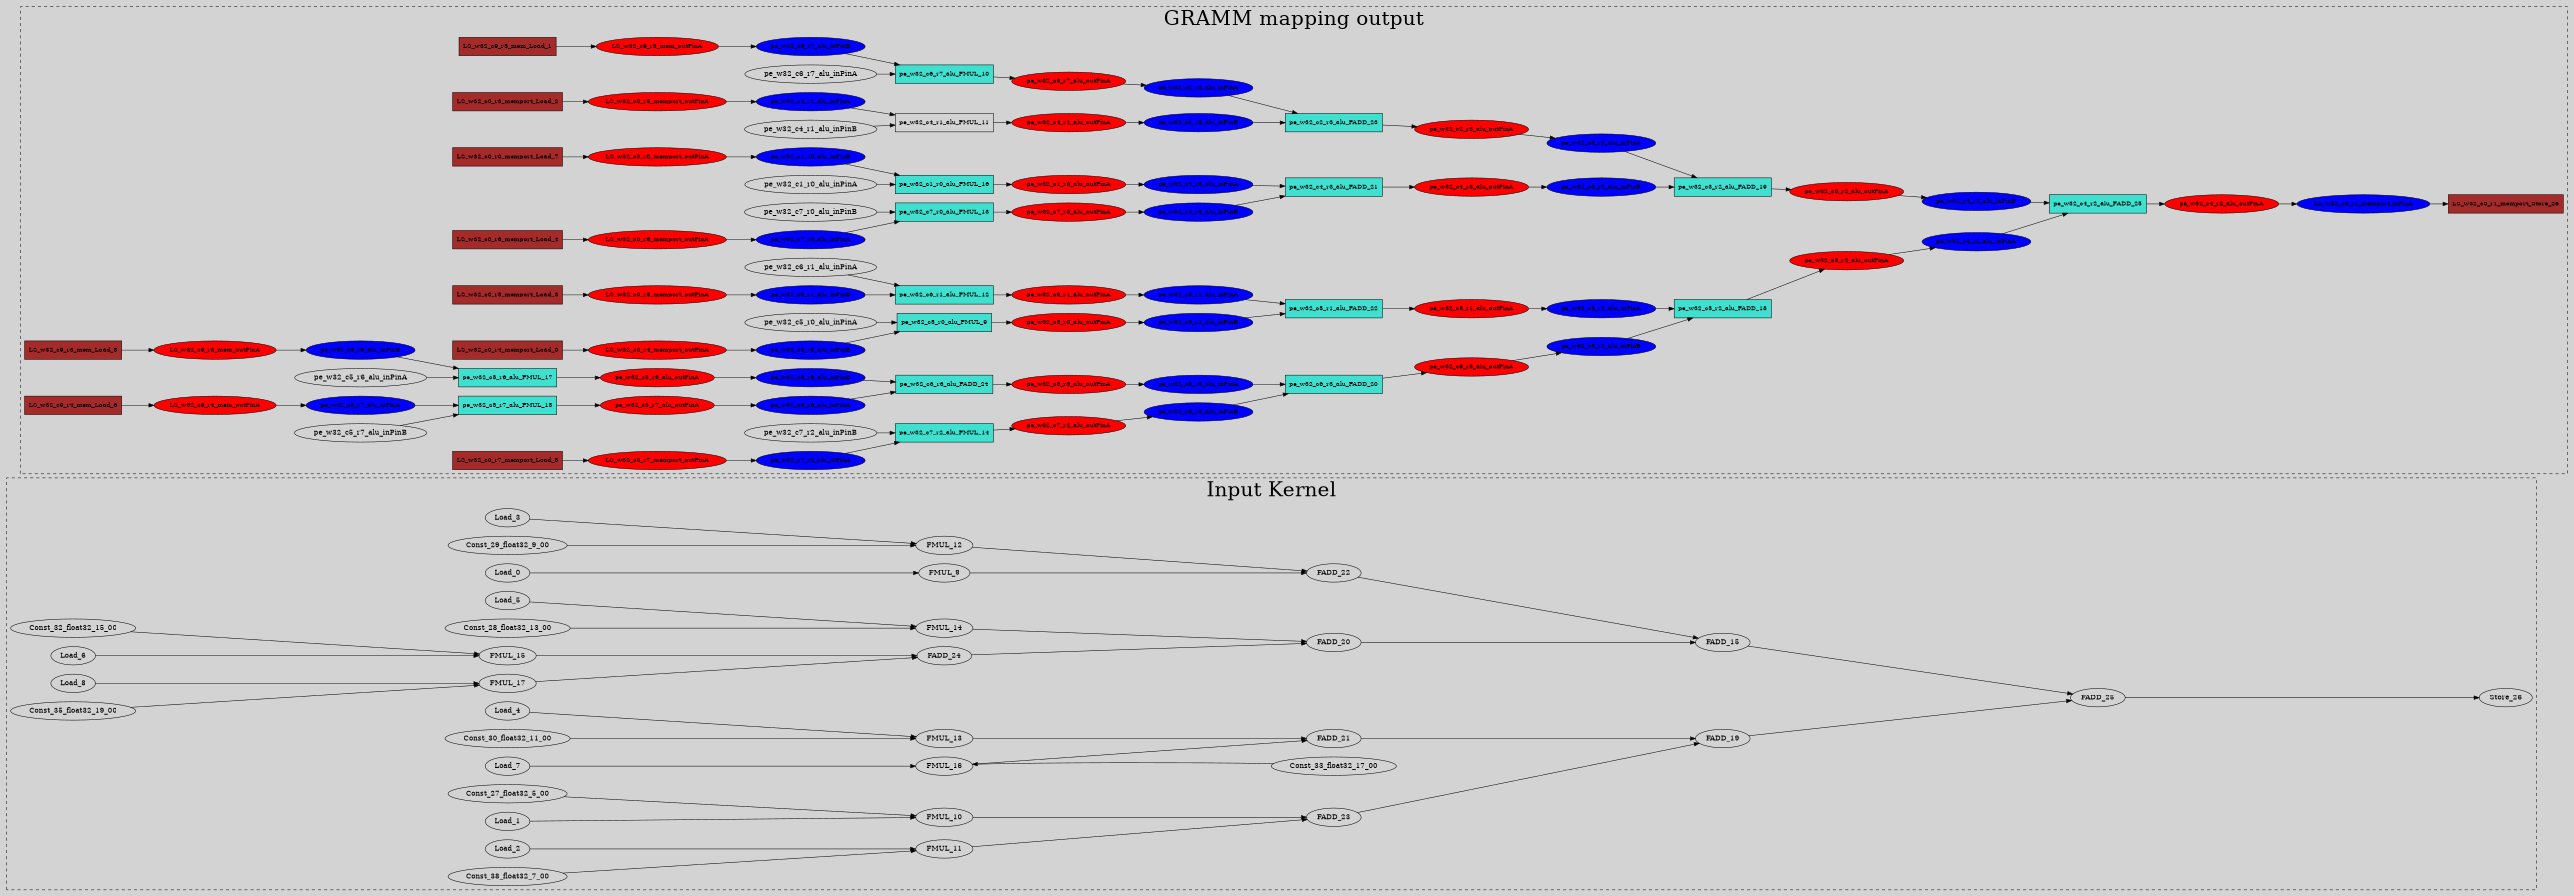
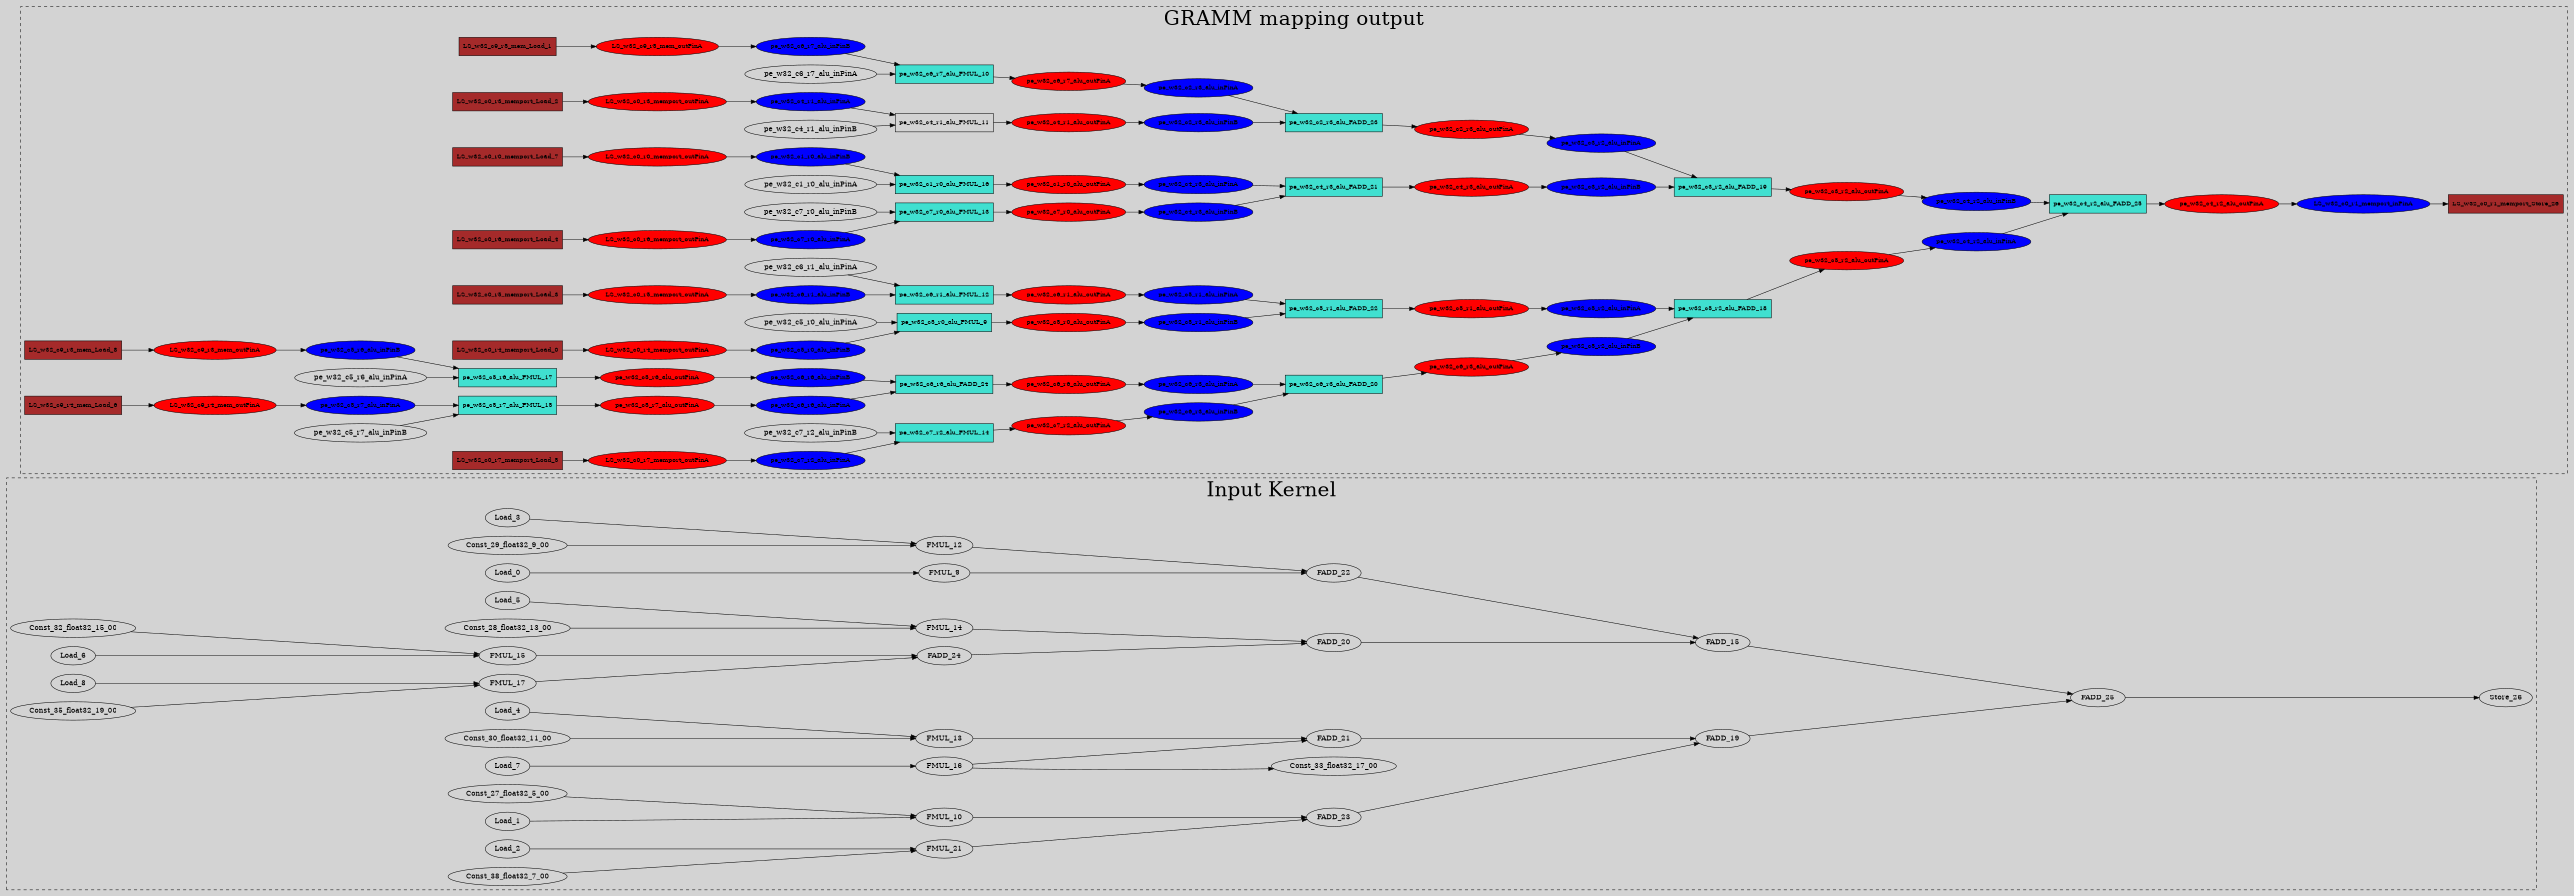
(1126, 763) -> (1120, 770)
(944, 849) -> (944, 849)
